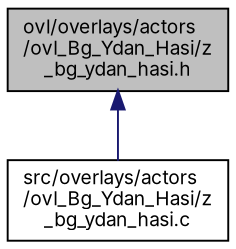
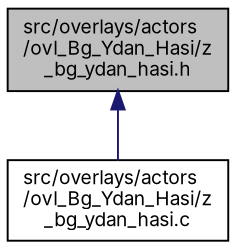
(118, 50) -> (118, 50)
